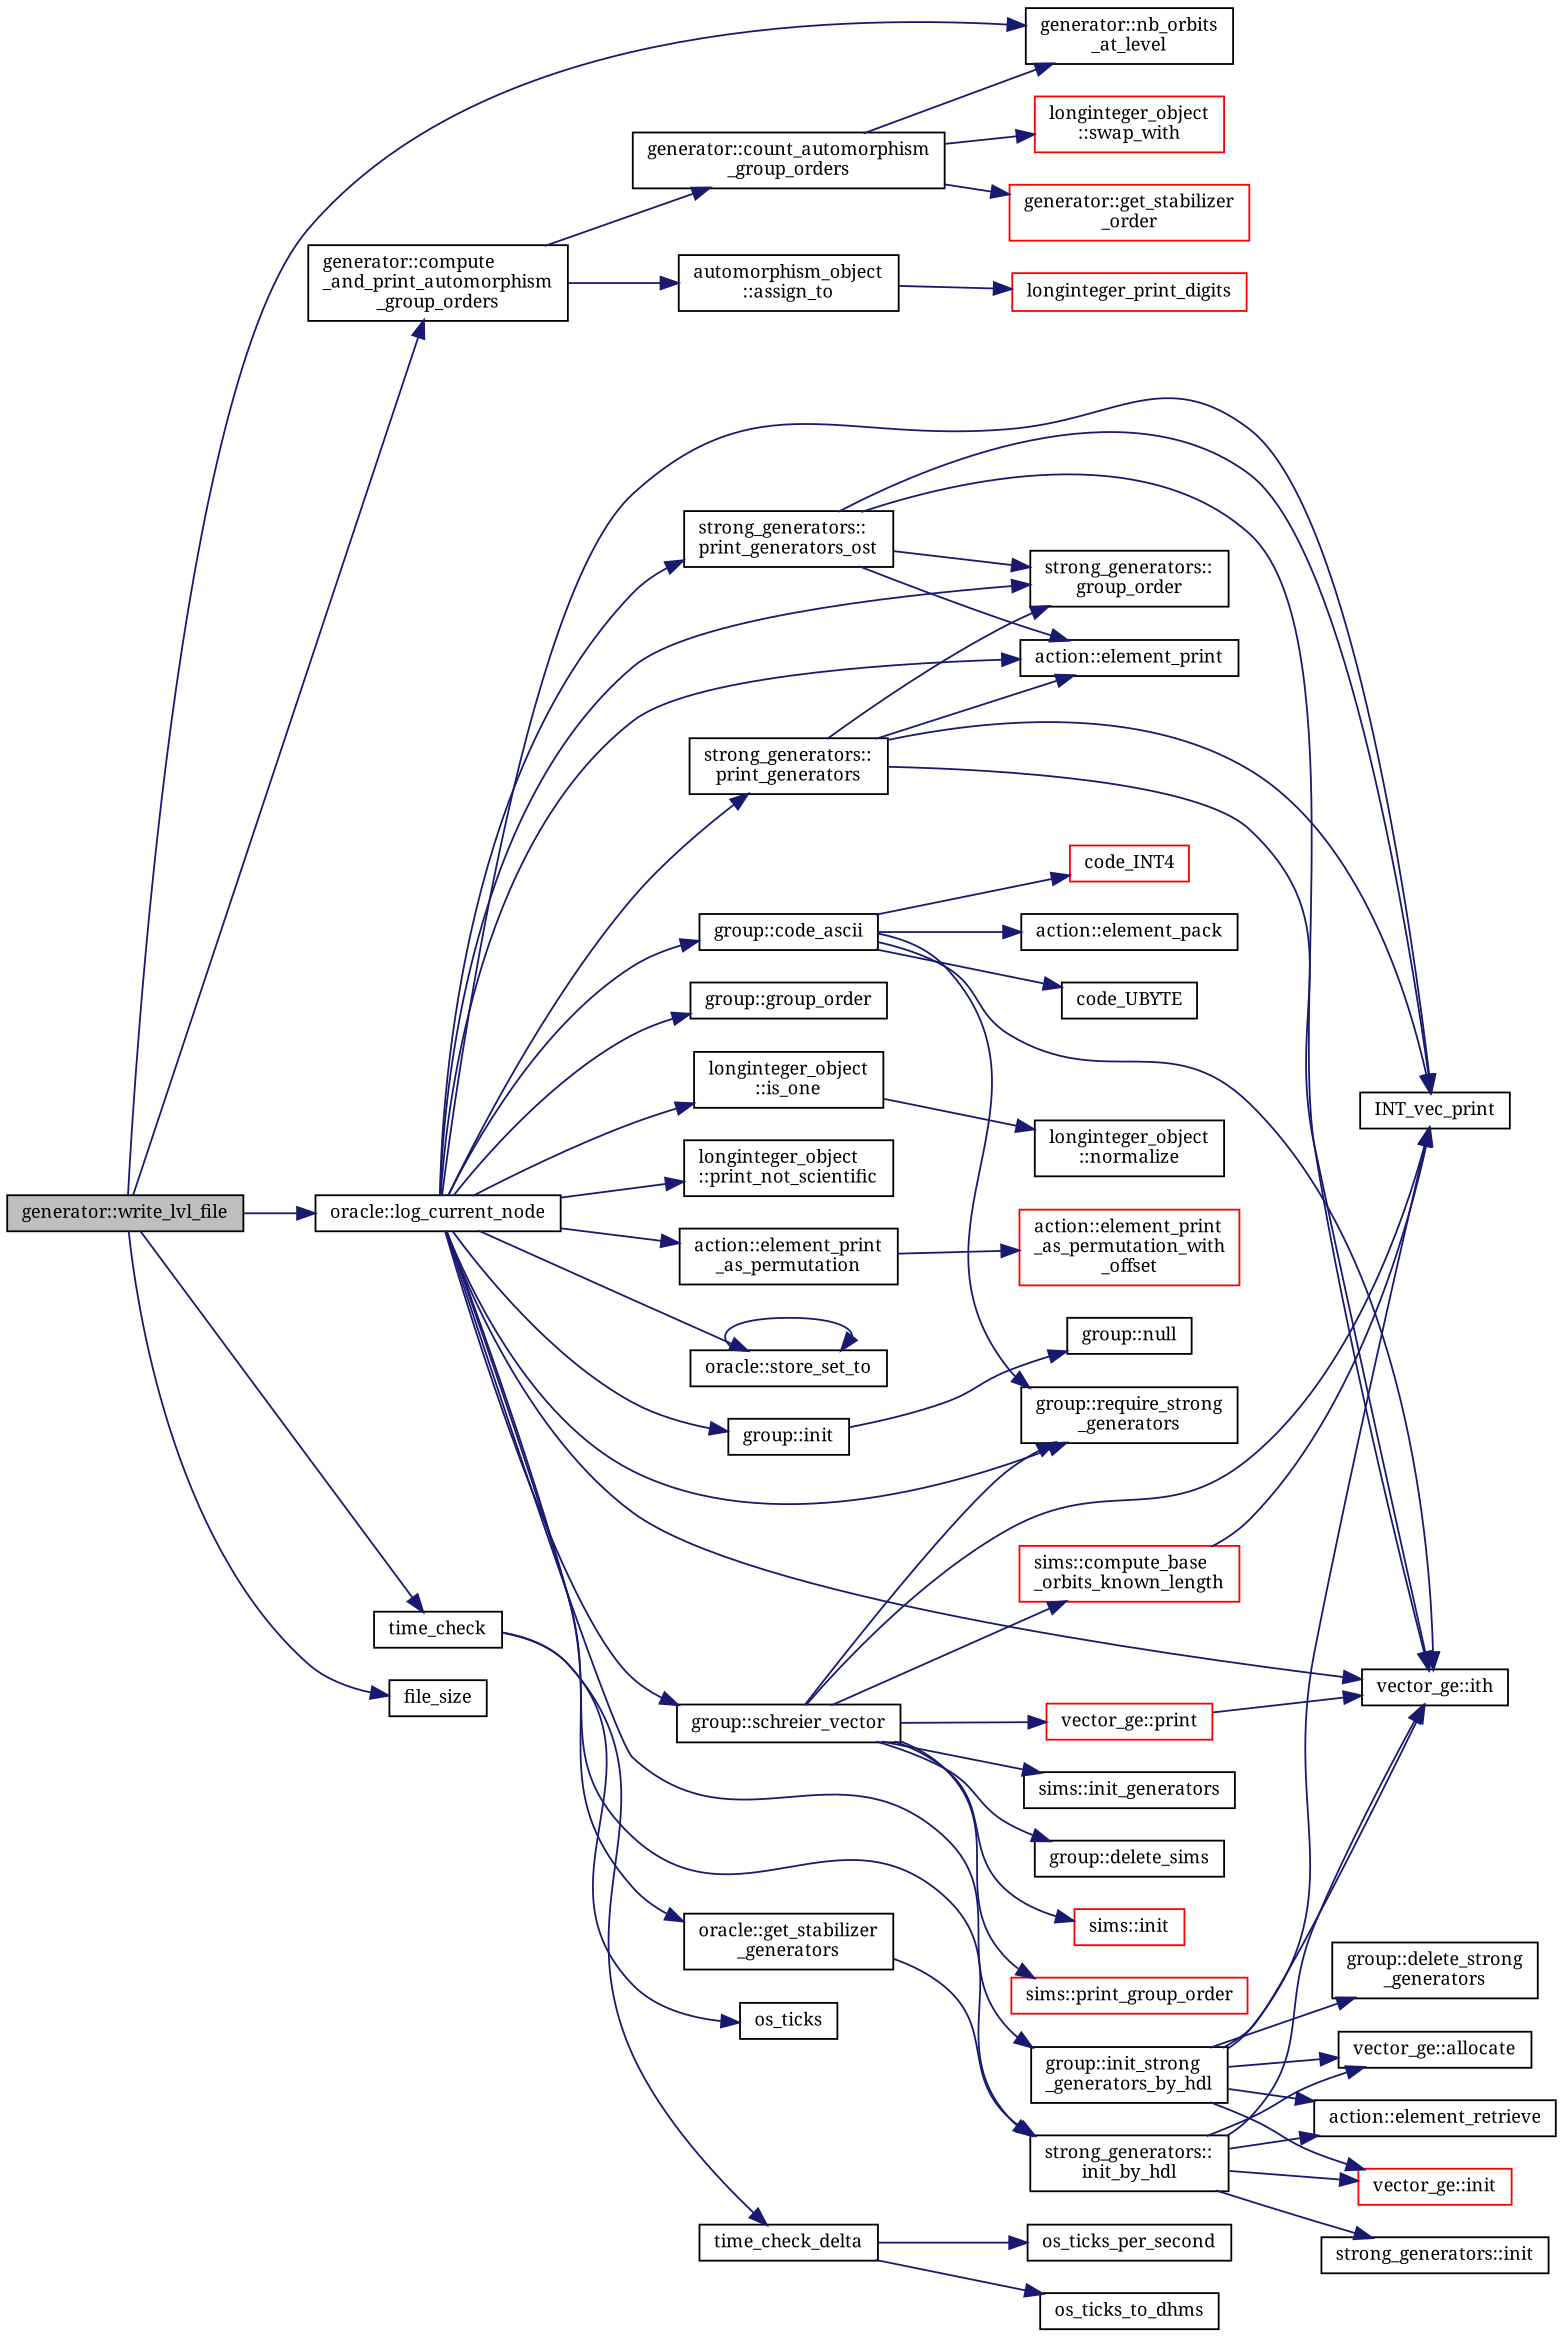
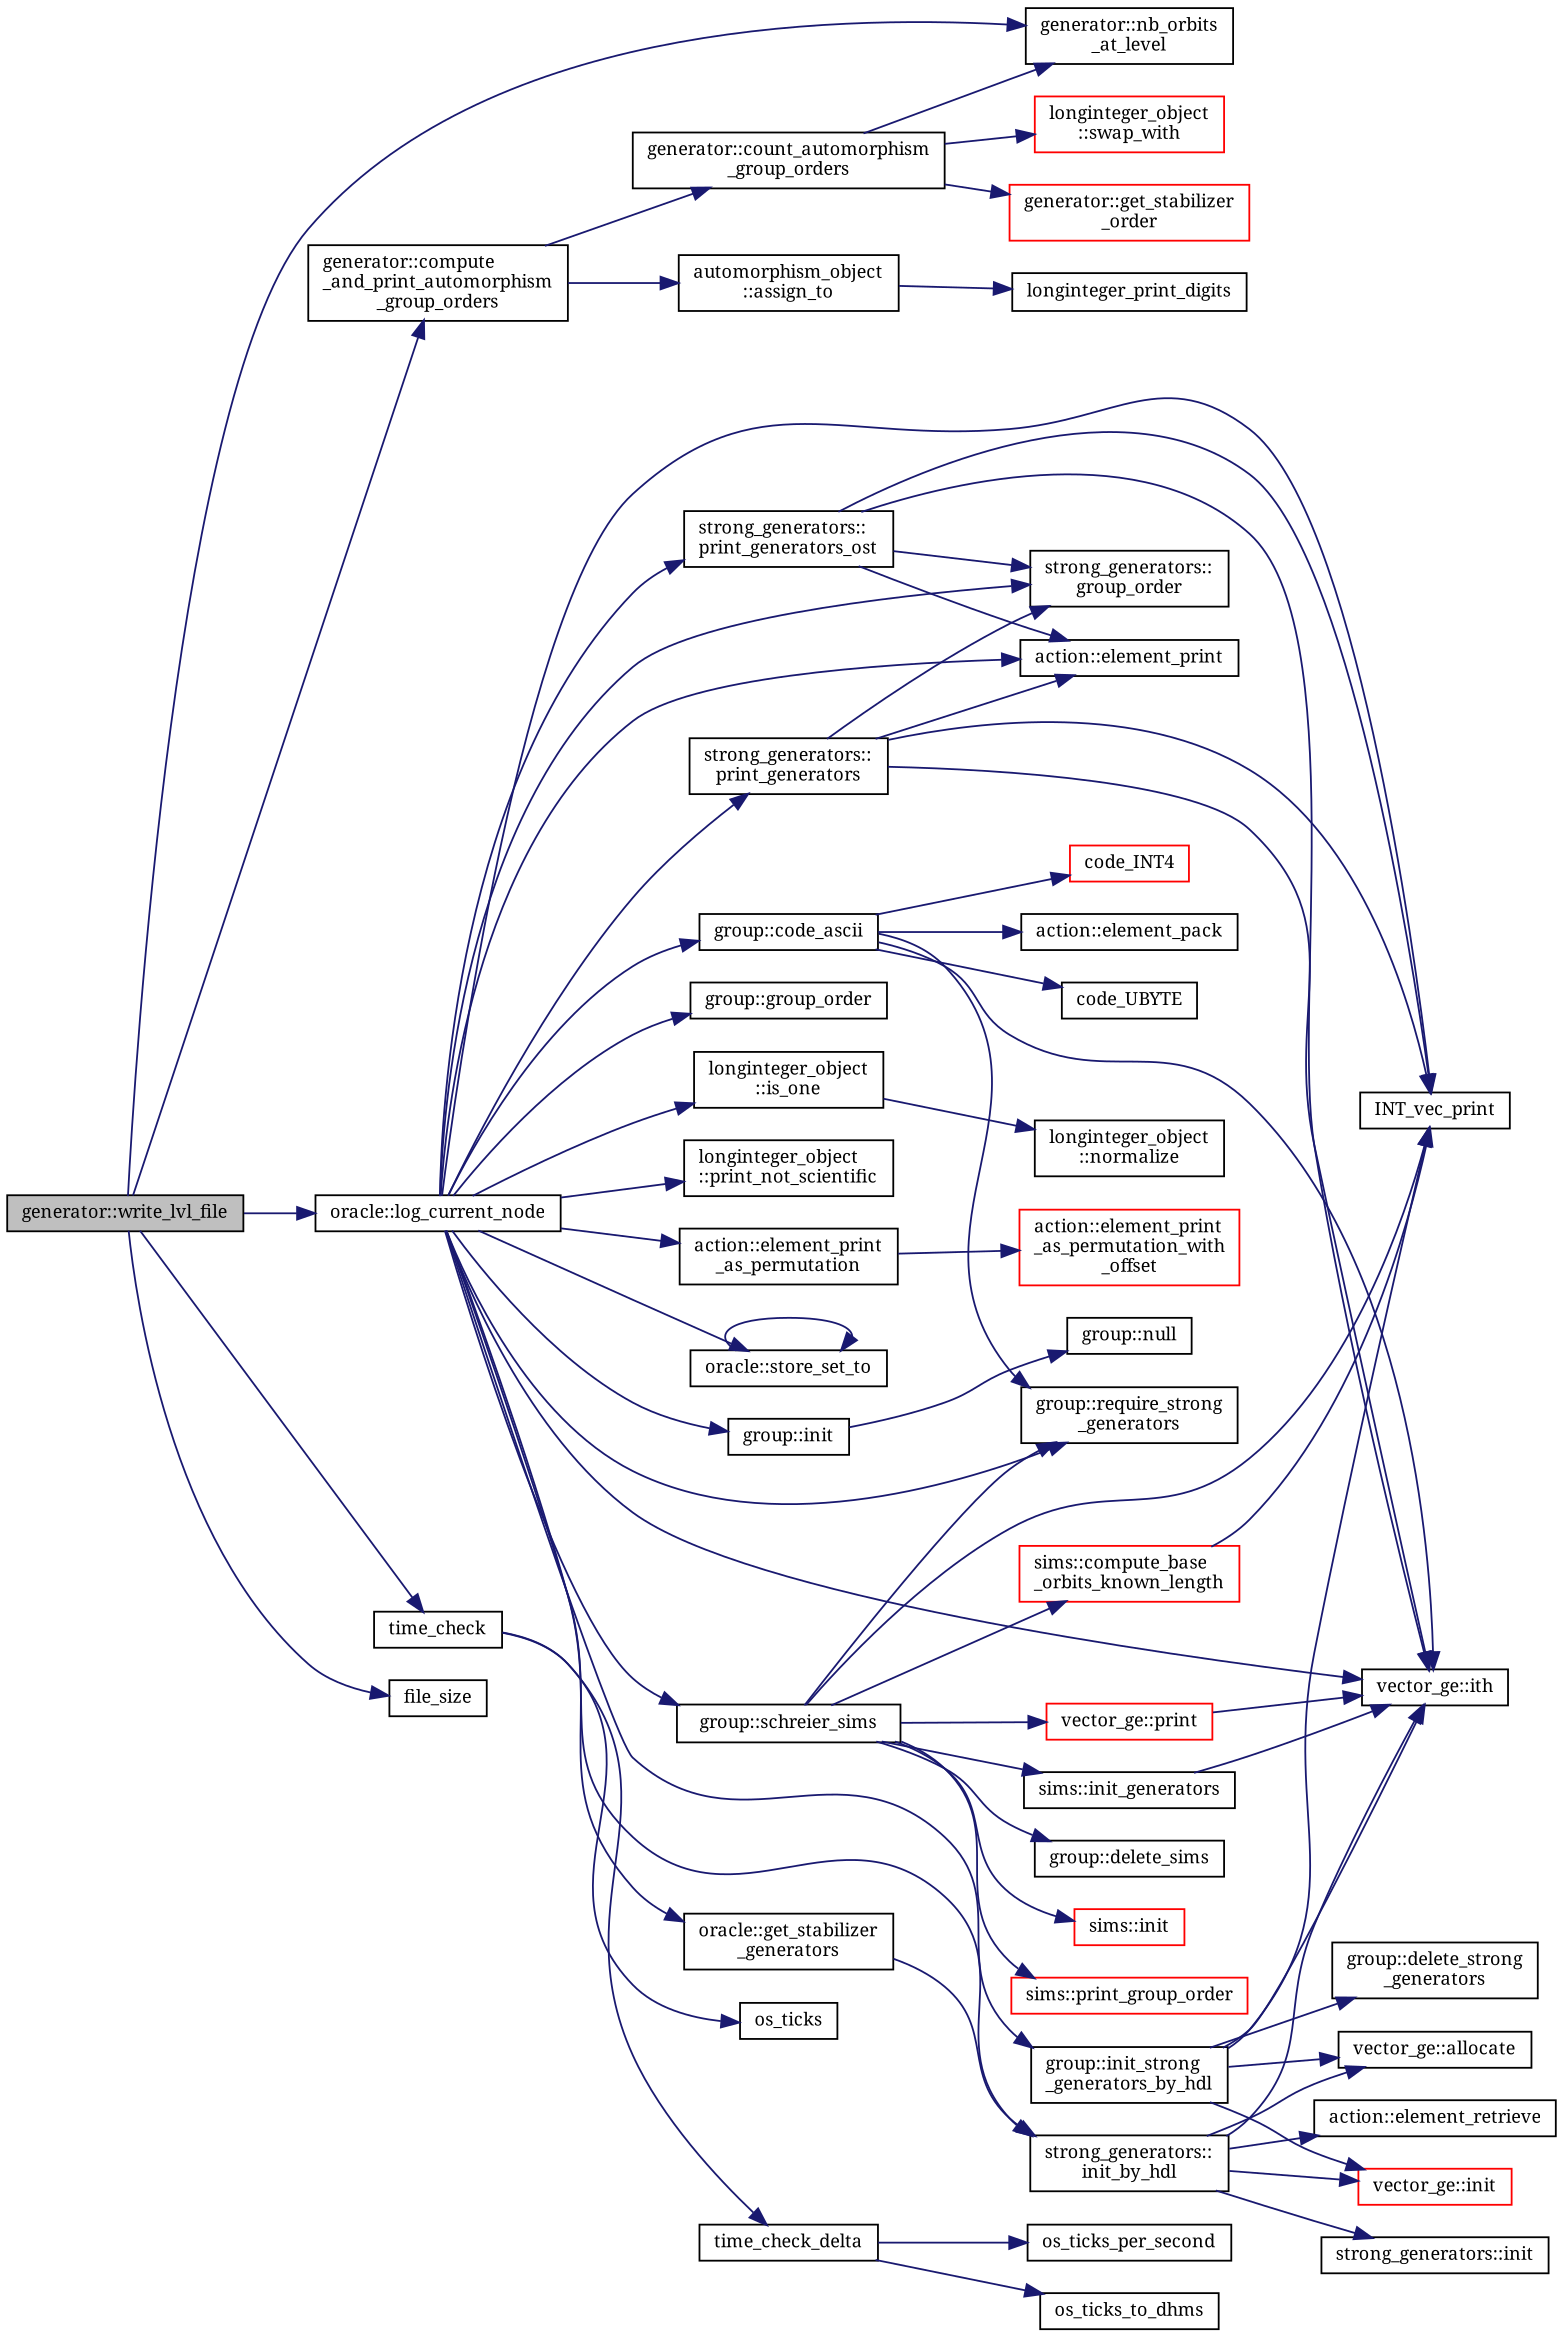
(1129, 292) -> (1129, 292)
(789, 1723) -> (789, 1723)
none -> (1284, 1744)
(1255, 2093) -> none
